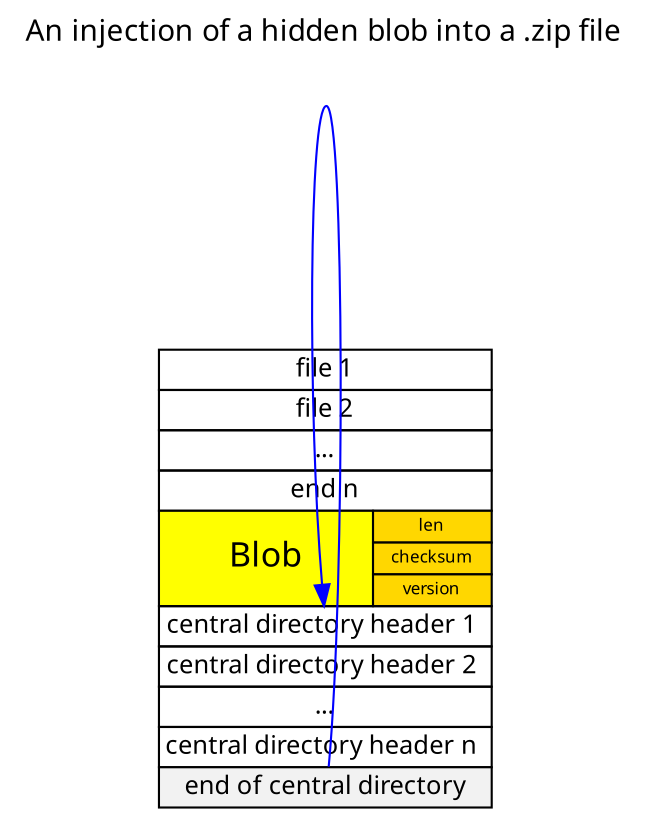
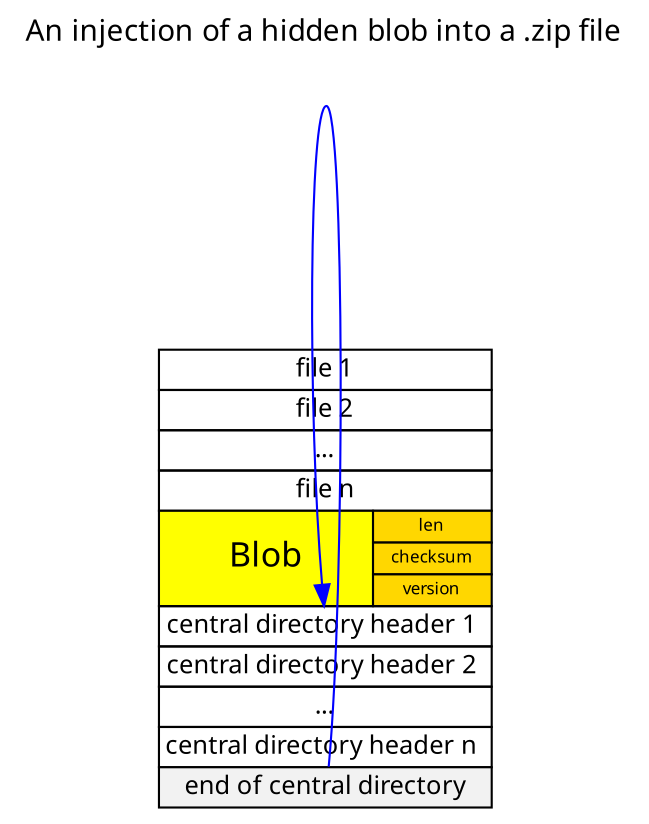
(325, 490) -> (325, 490)
